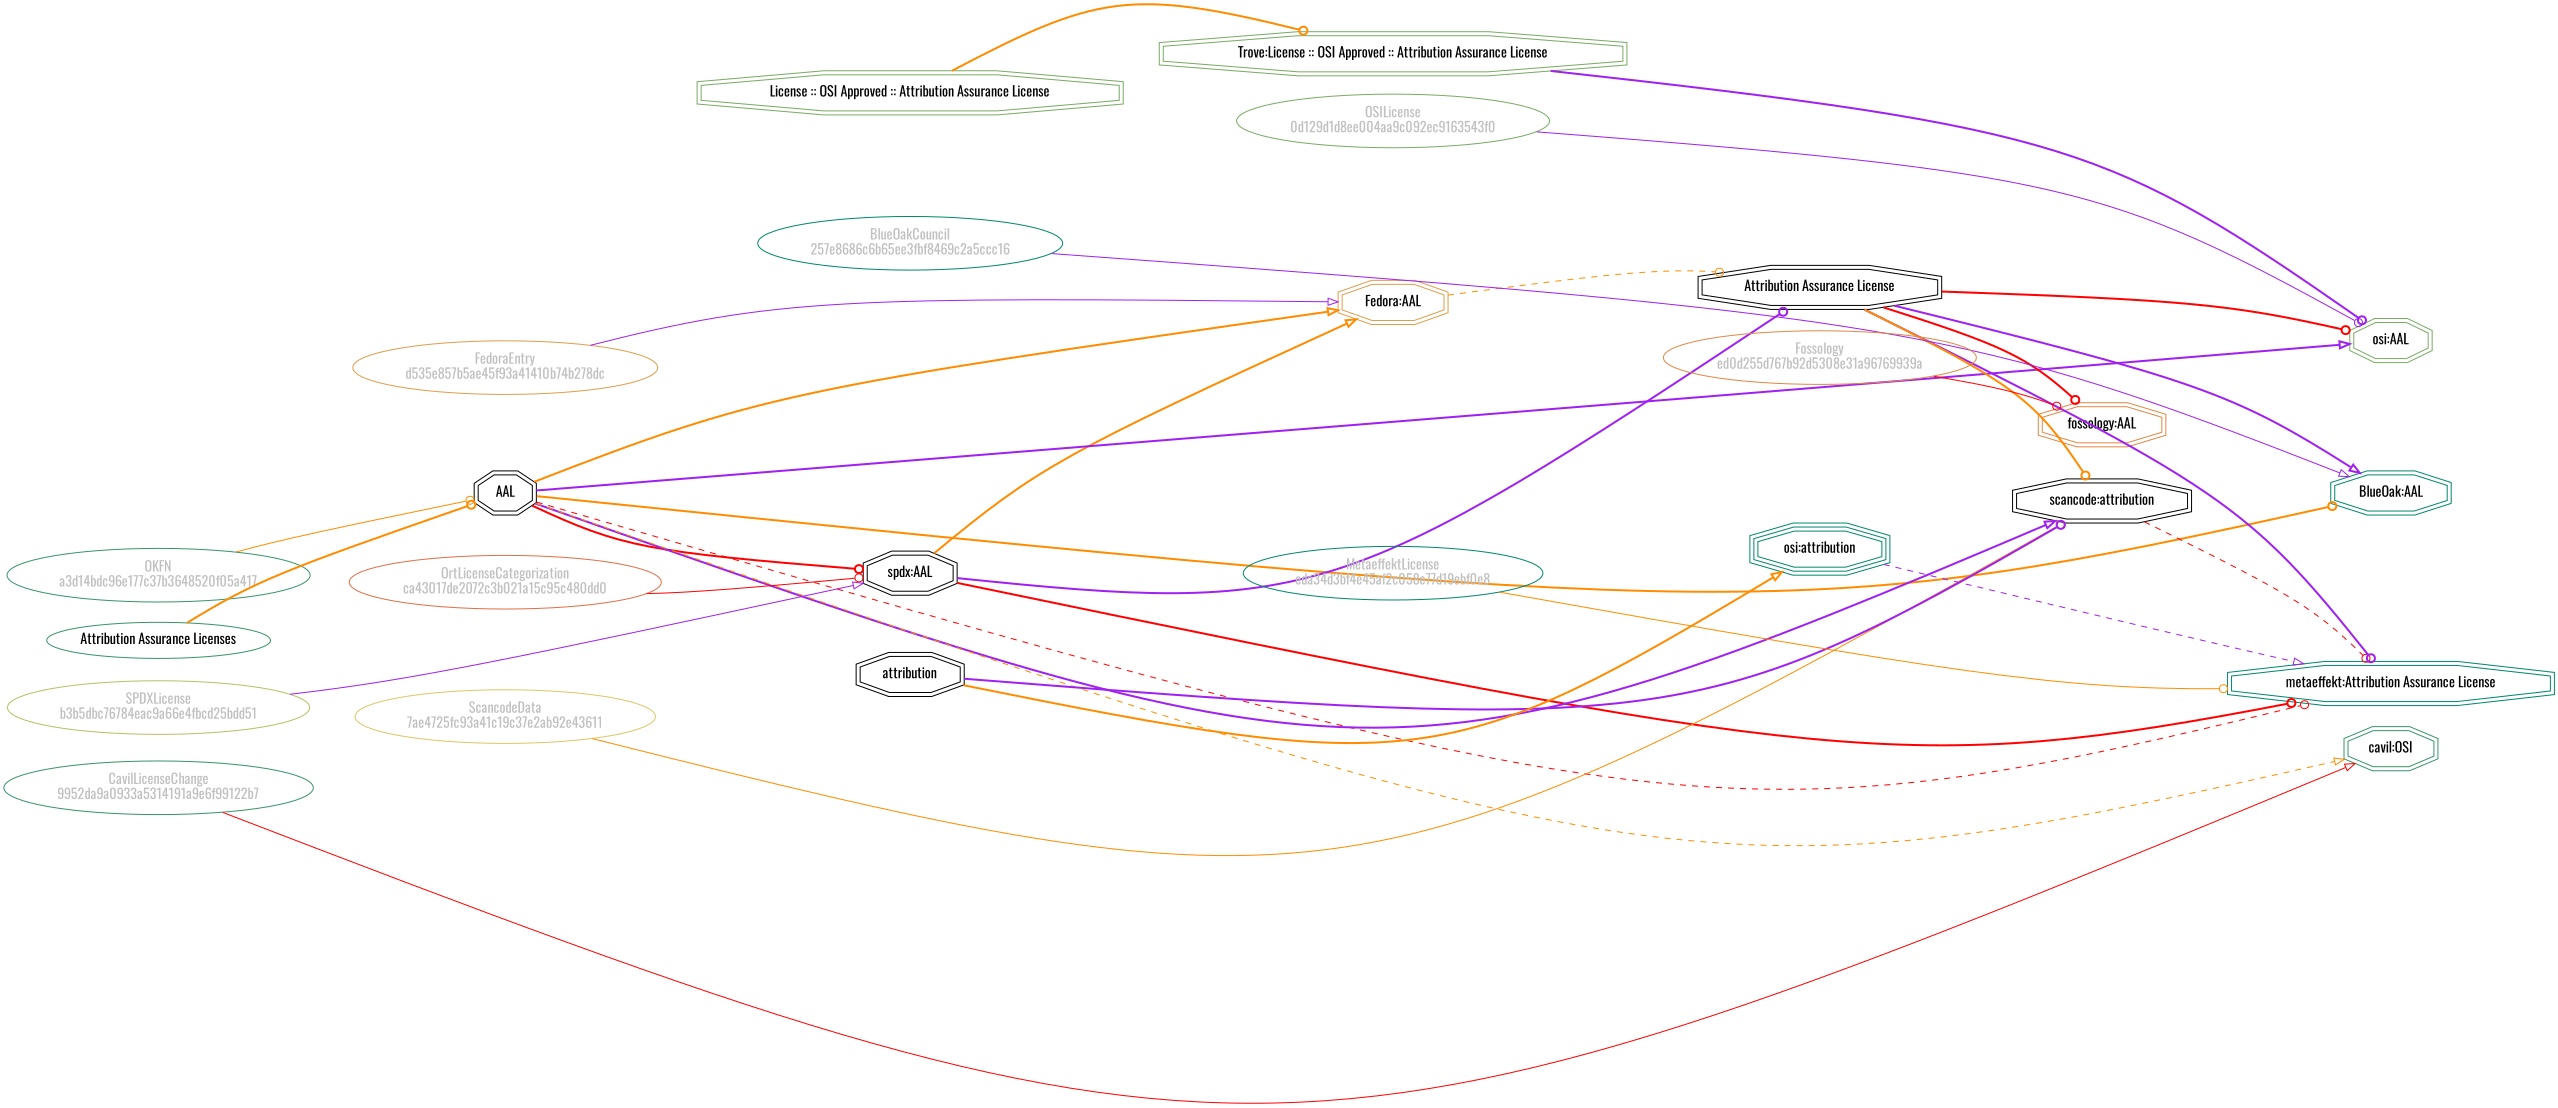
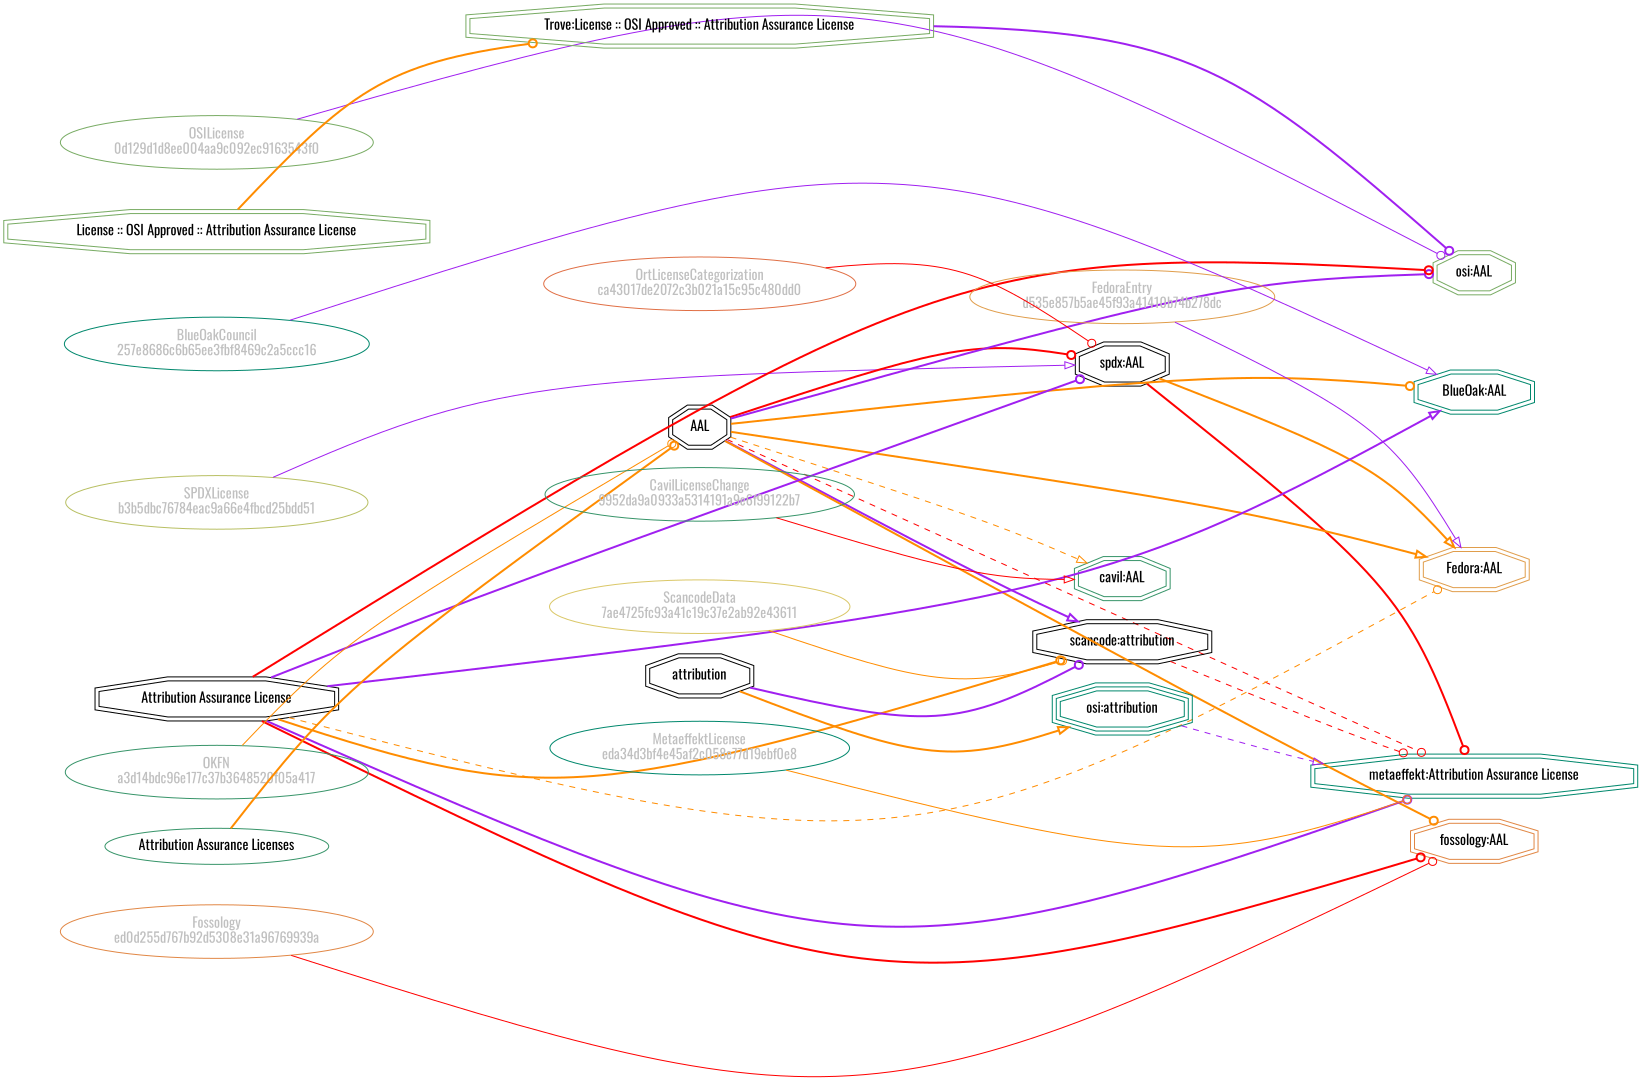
(1581, 278) -> (880, 817)
(1438, 418) -> (1057, 330)
none -> (1076, 632)
(2391, 749) -> (1122, 579)
